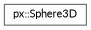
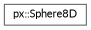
(45, 15) -> (45, 15)
